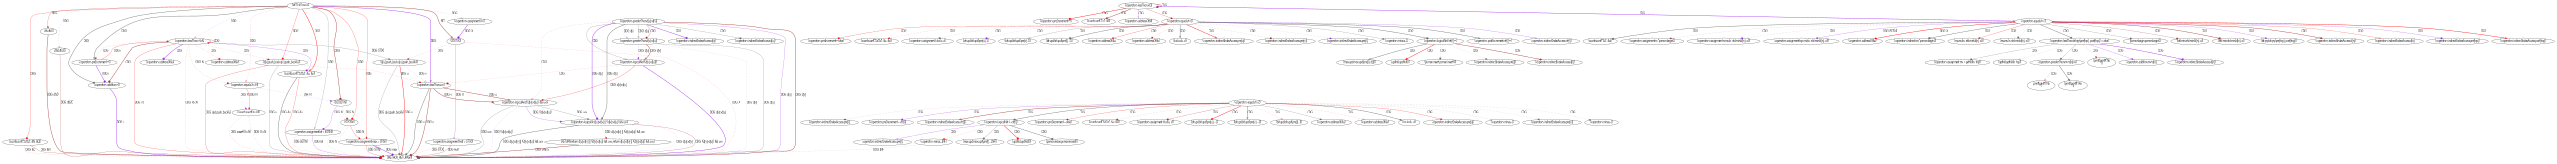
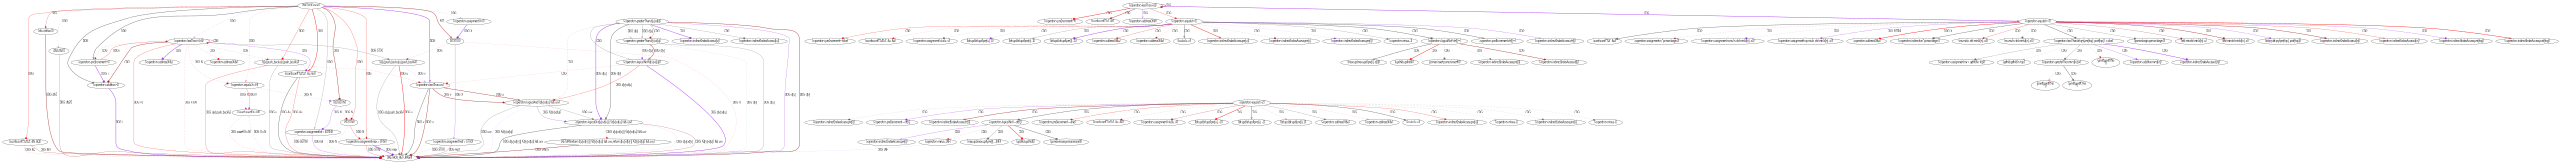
(1119, 28) -> (1123, 28)
(49, 31) -> (46, 31)
(589, 41) -> (594, 42)
(308, 95) -> (308, 95)
(795, 152) -> (799, 152)
